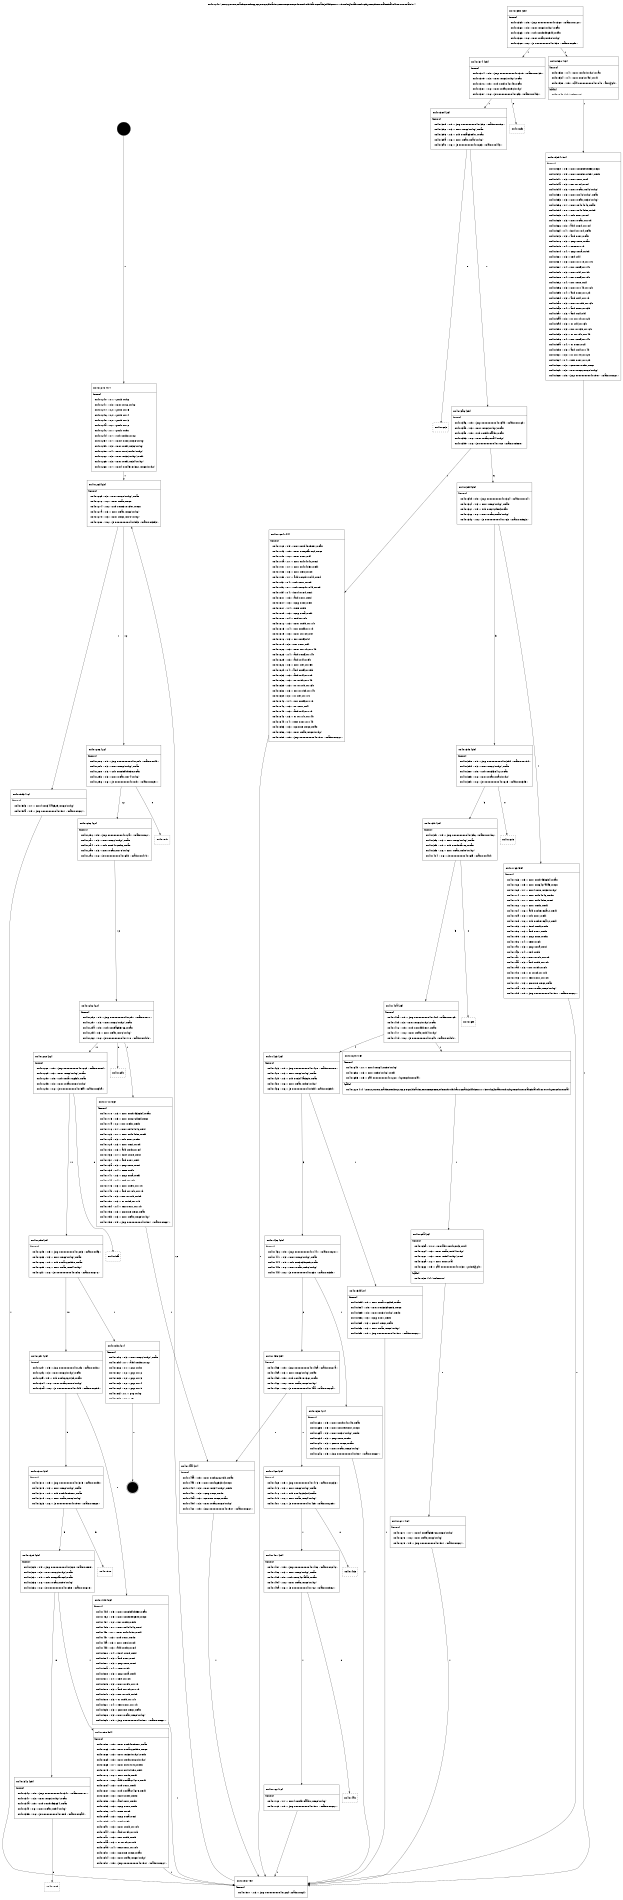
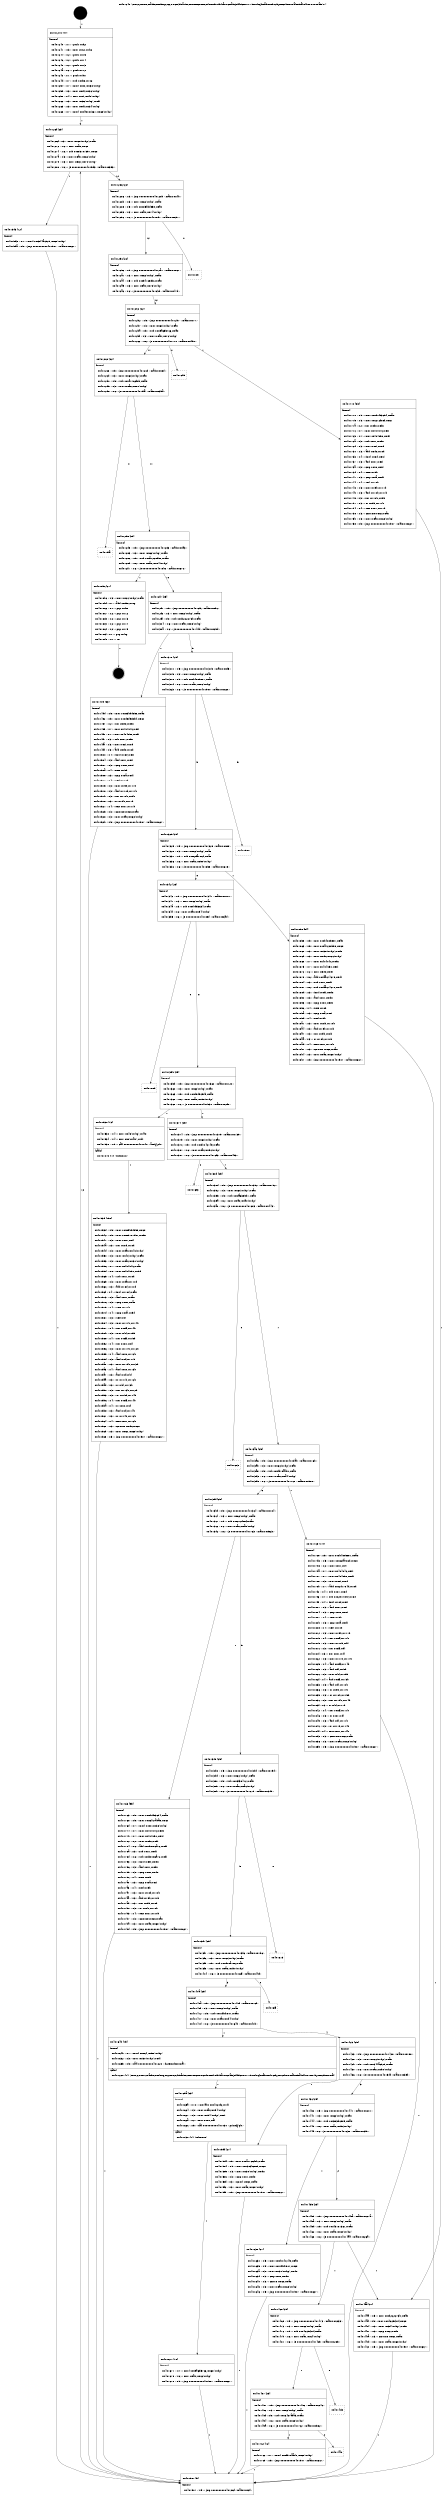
none -> (197, 994)
